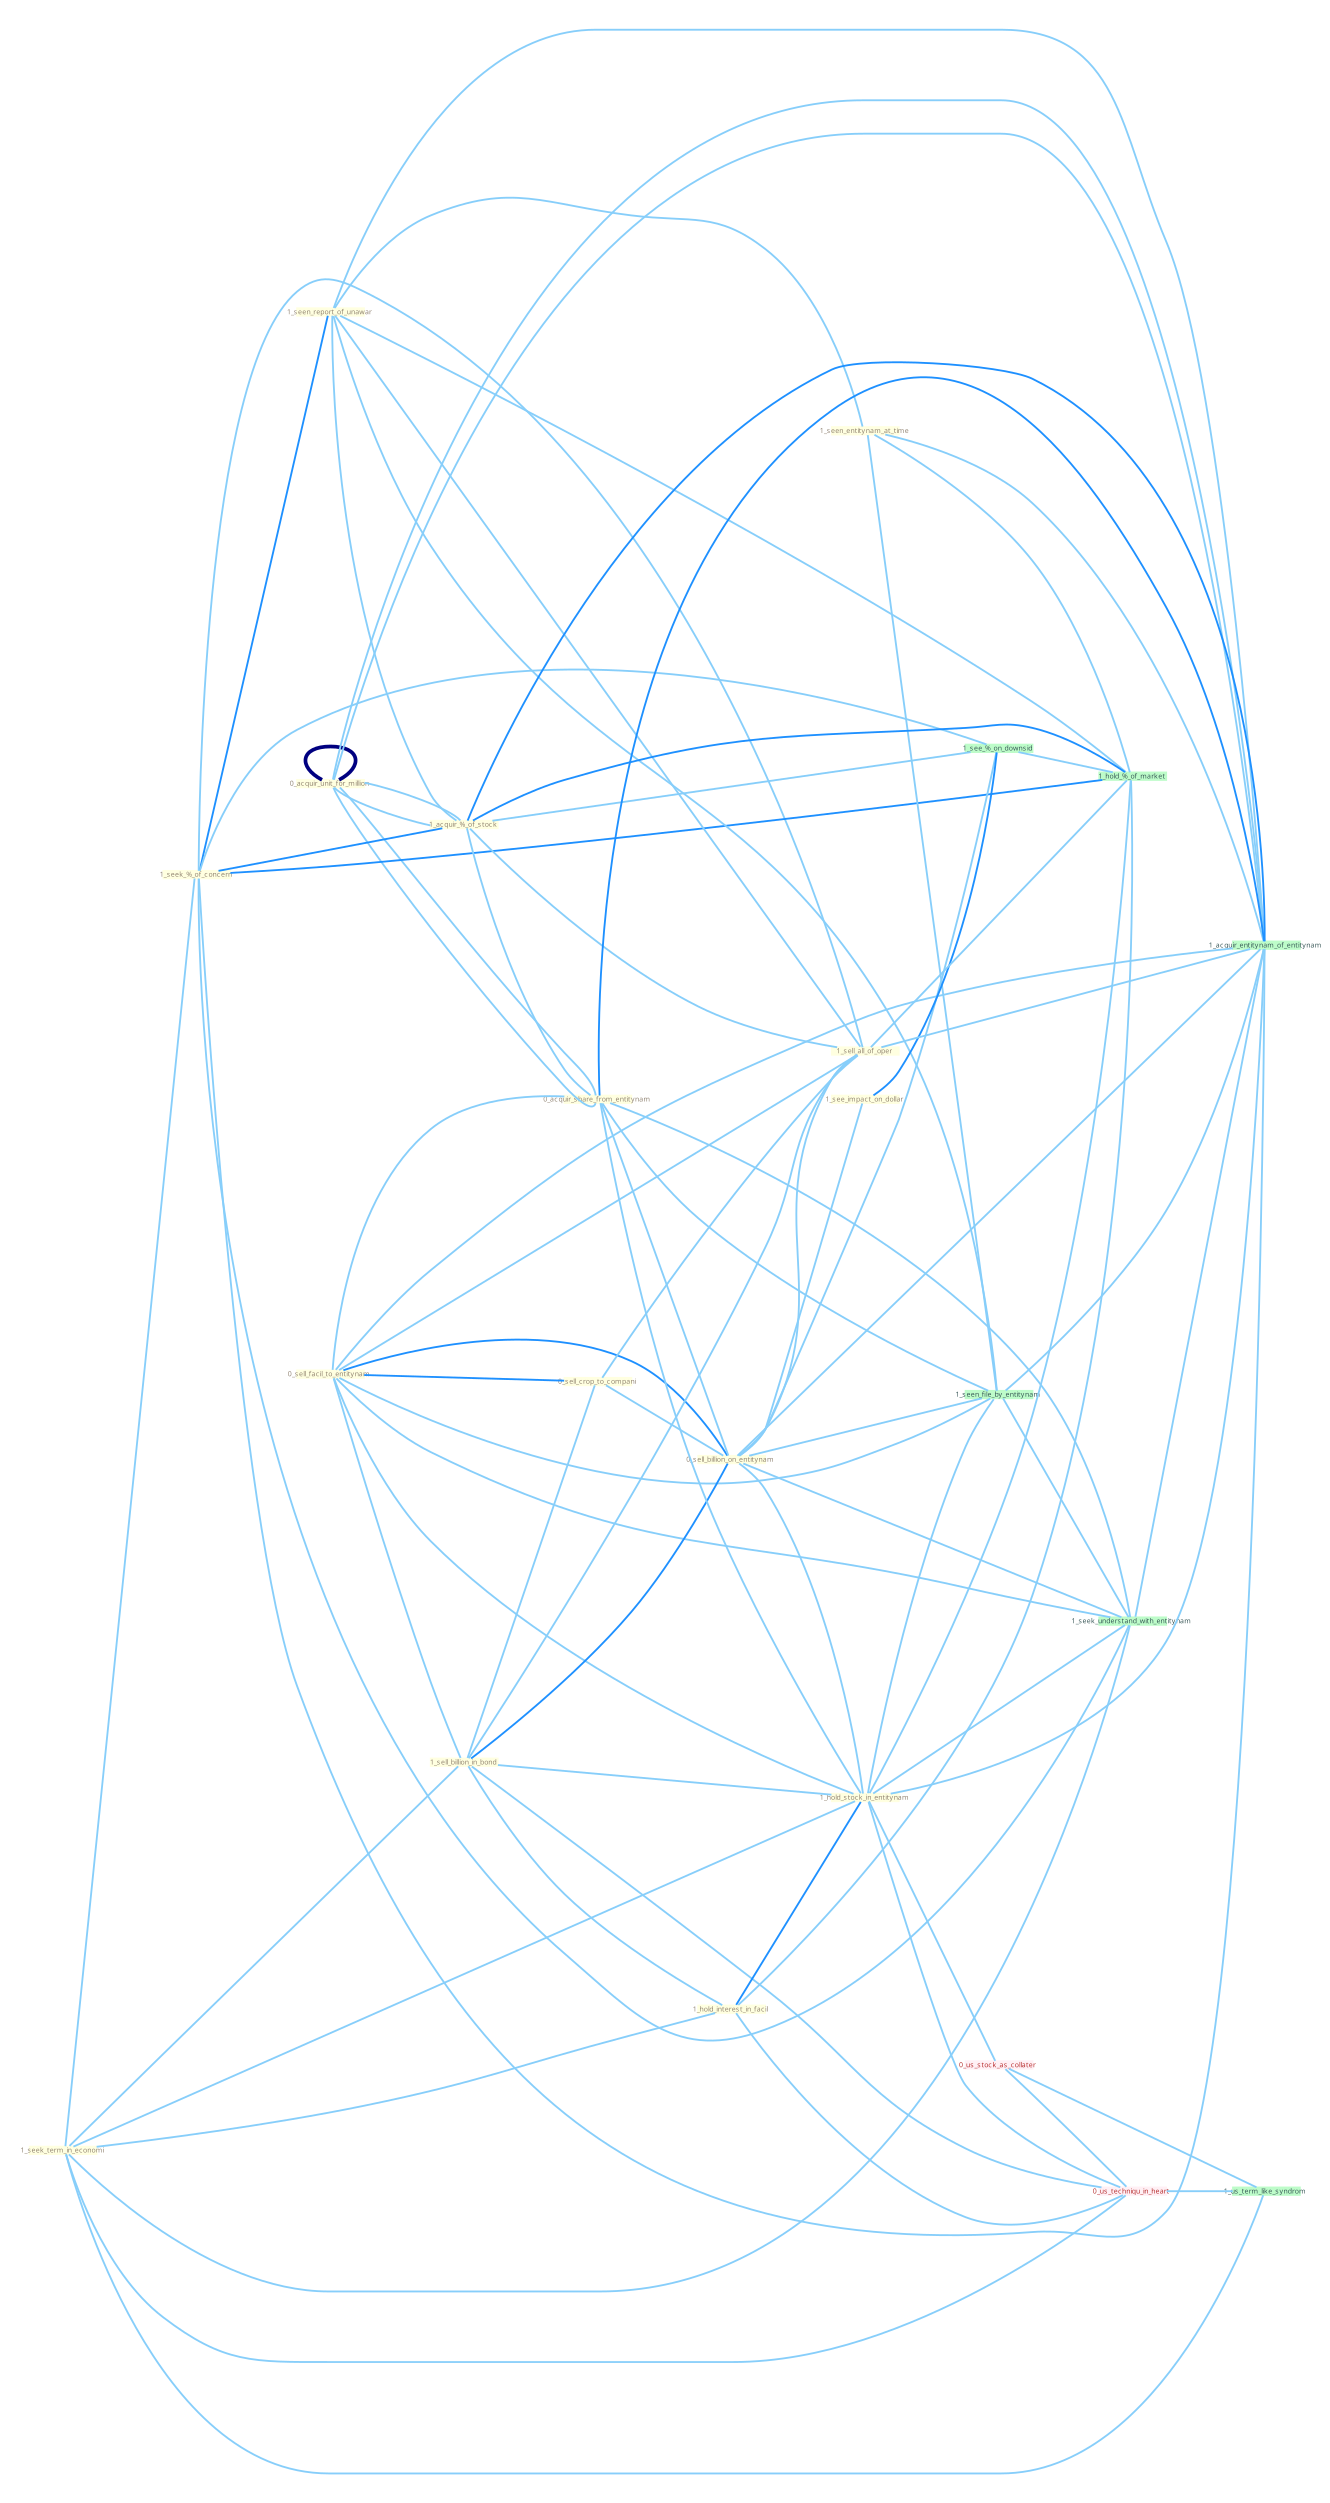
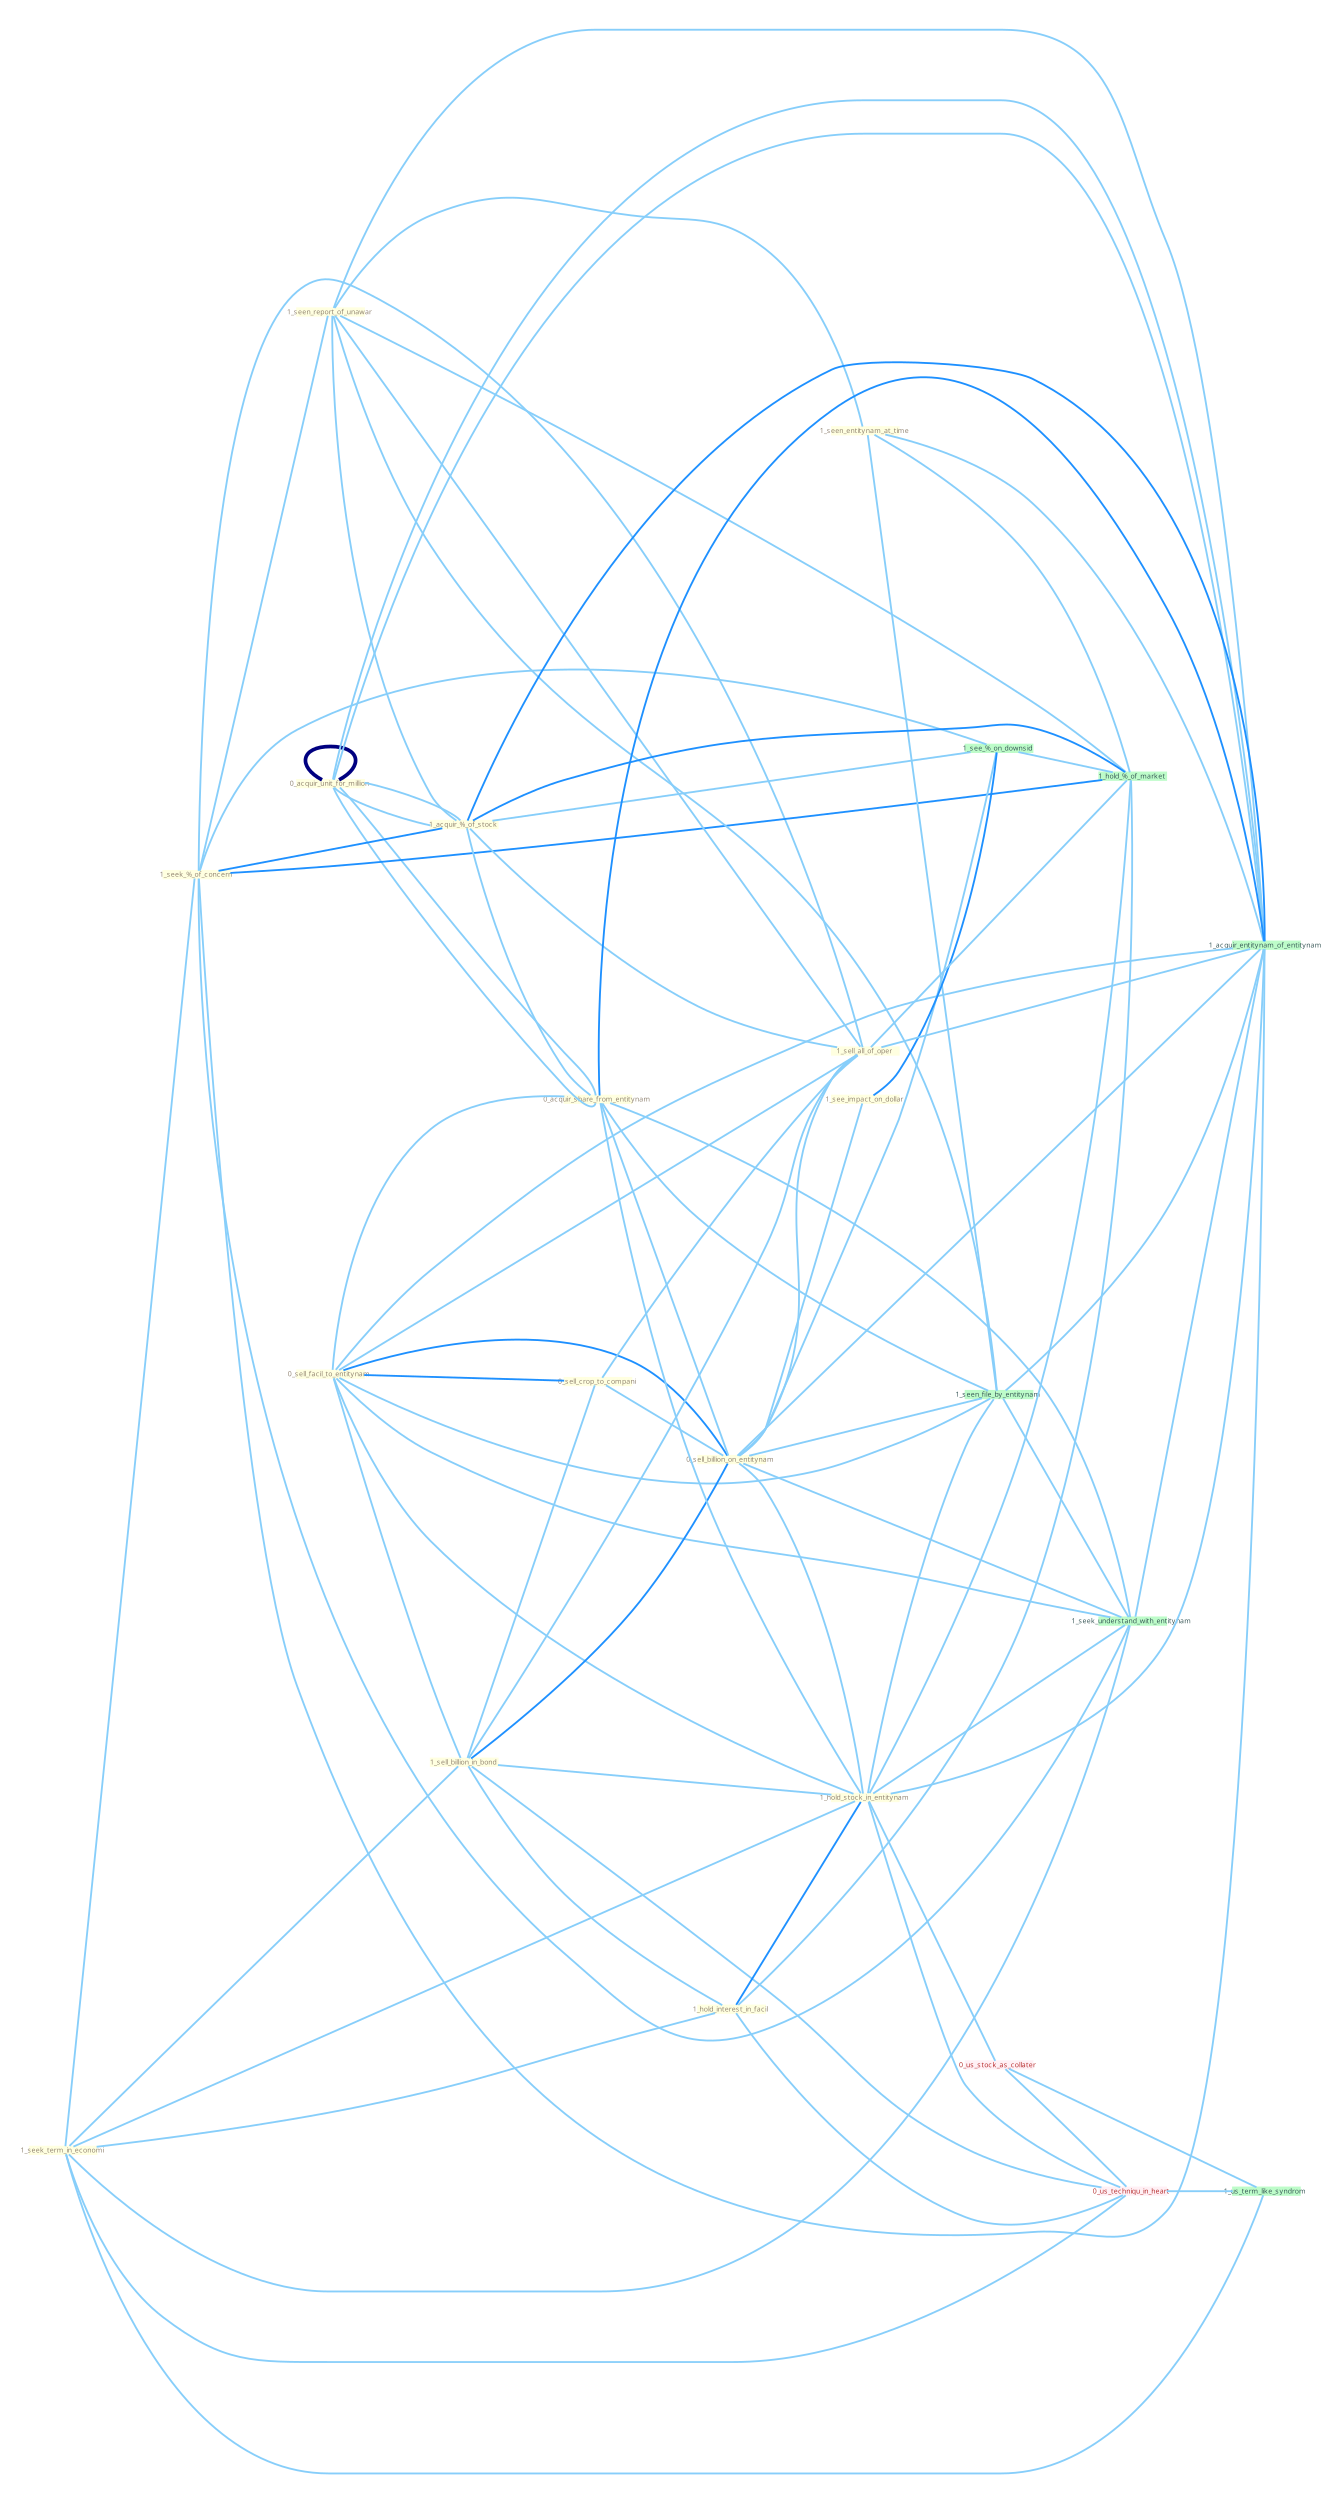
(264, 593) -> (264, 593)
